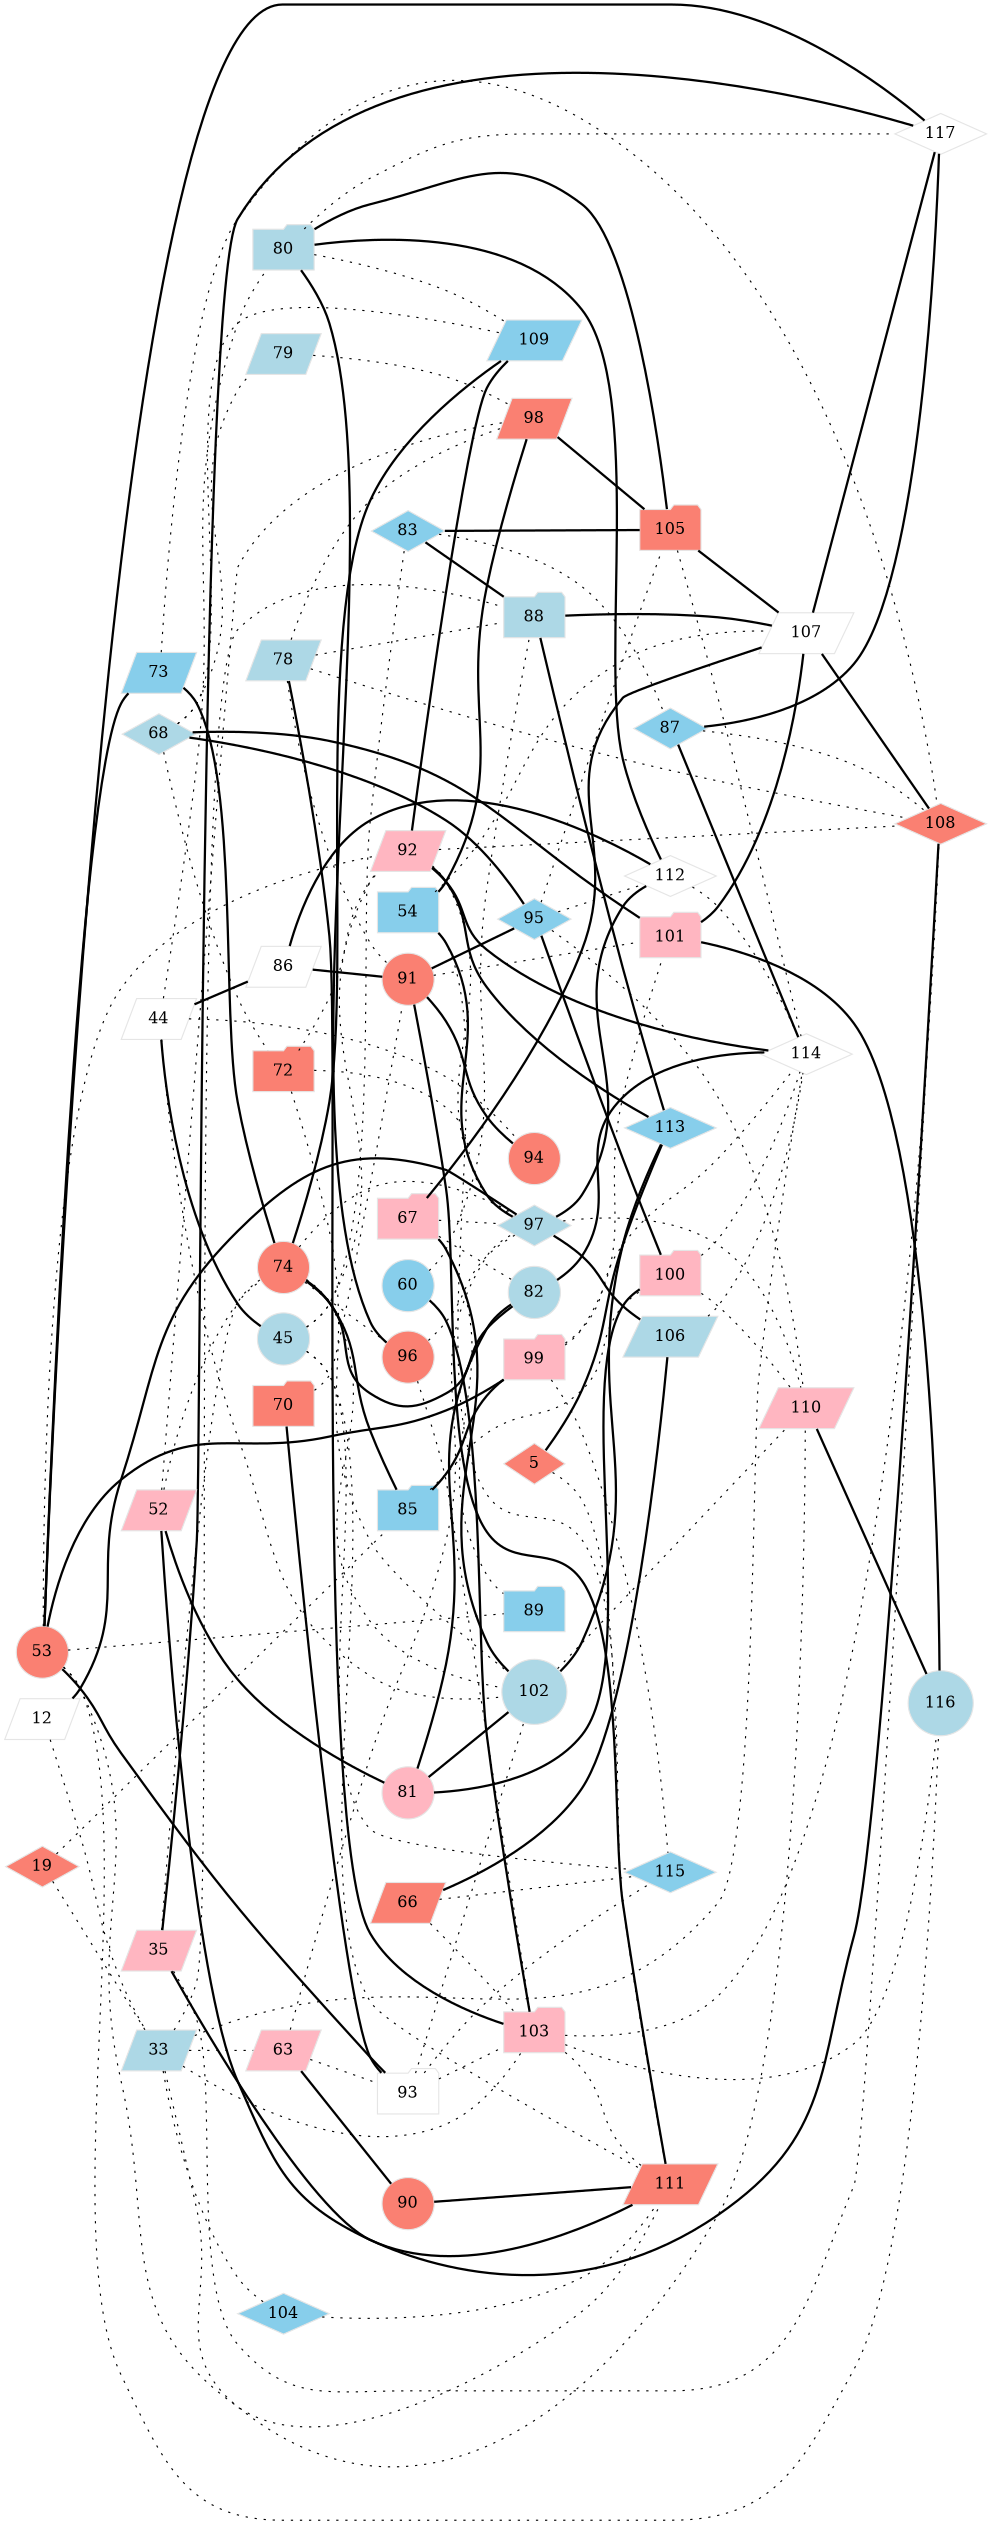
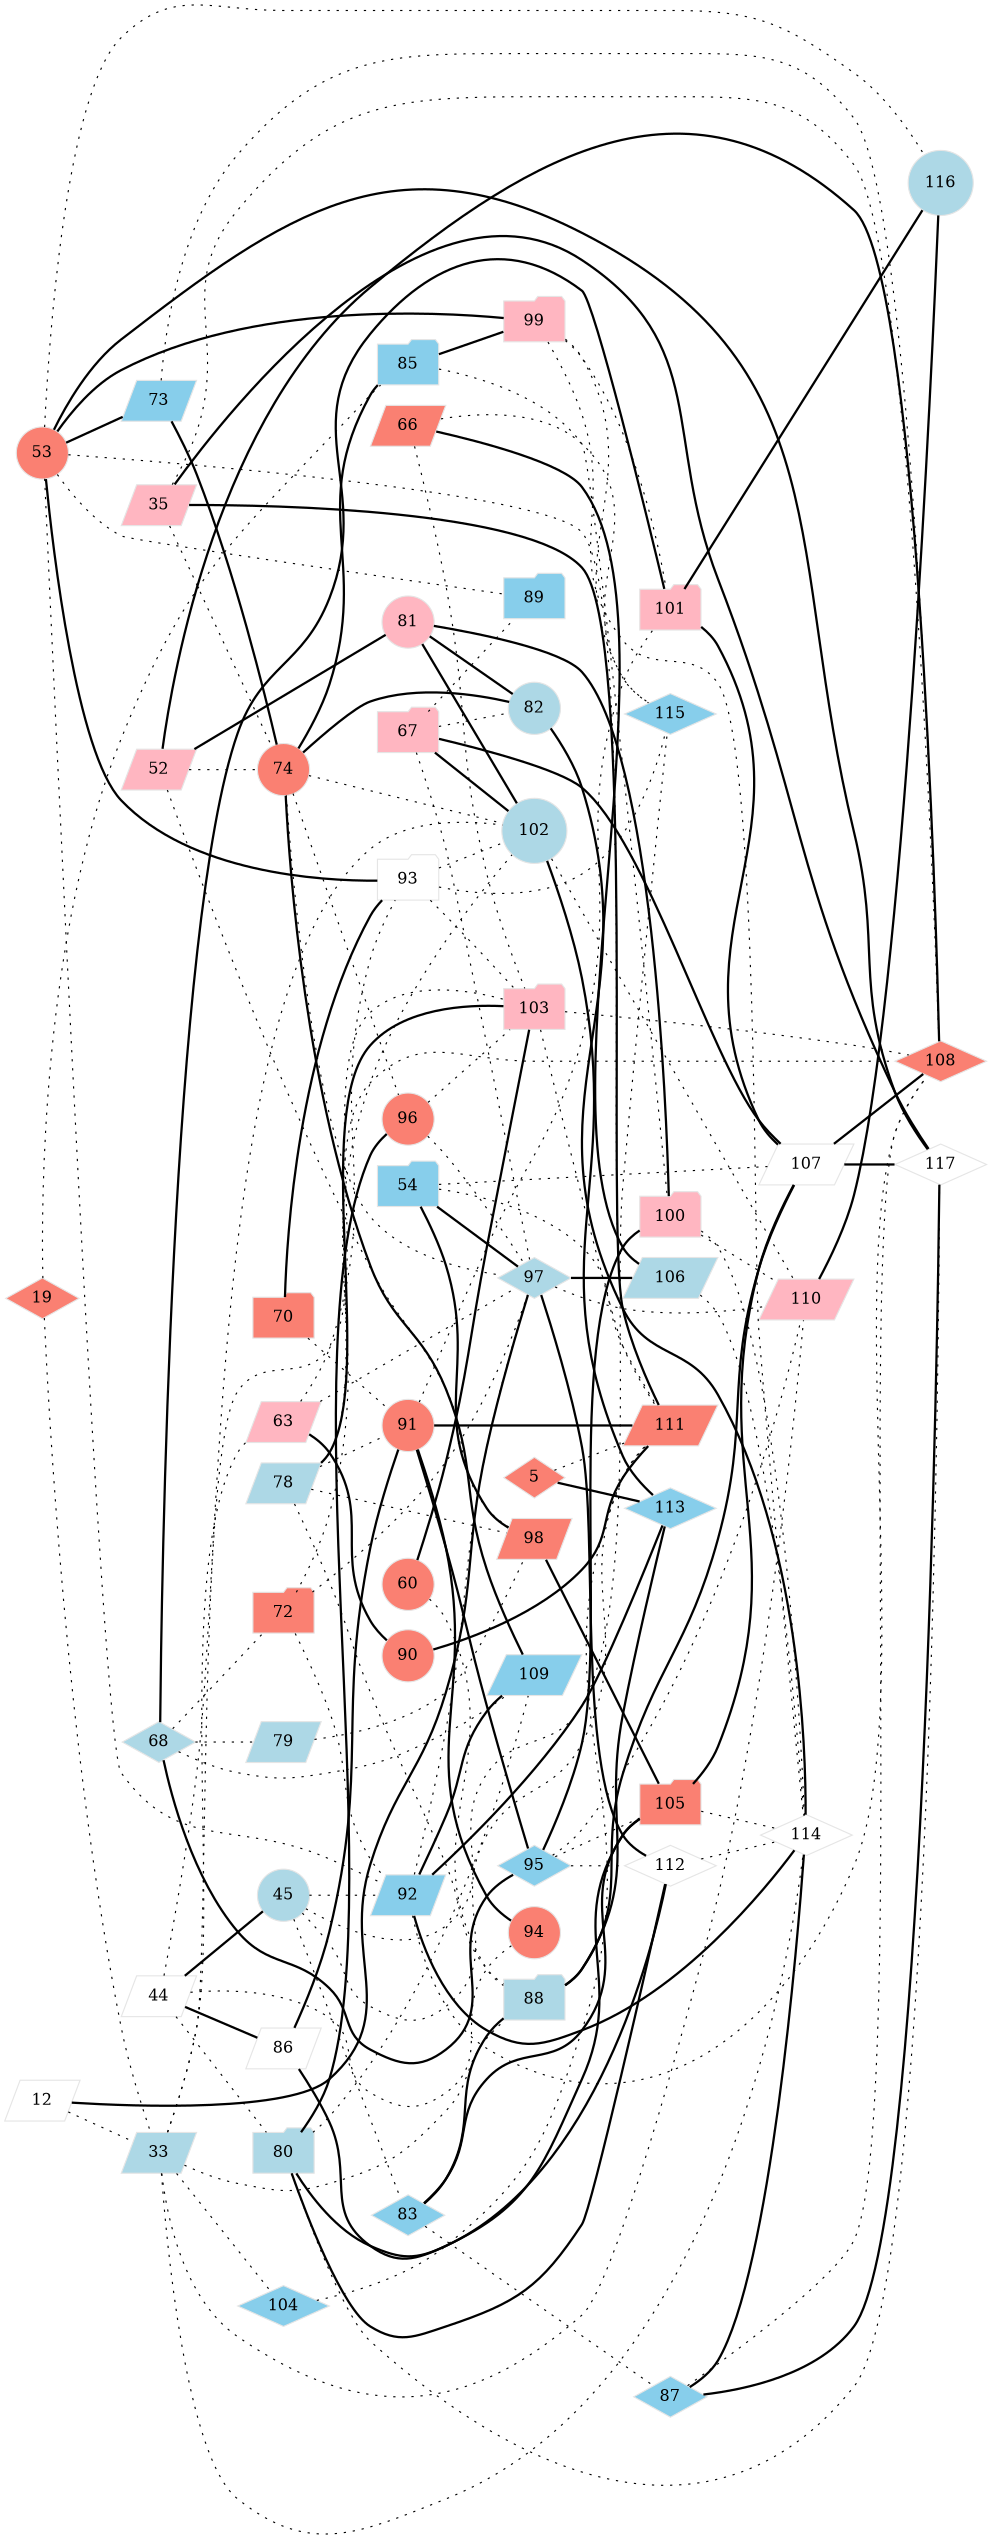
(408, 851) -> (408, 1895)
(408, 1286) -> (408, 1584)
(850, 2046) -> none
